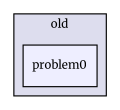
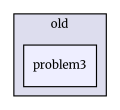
(60, 66) -> (60, 66)
